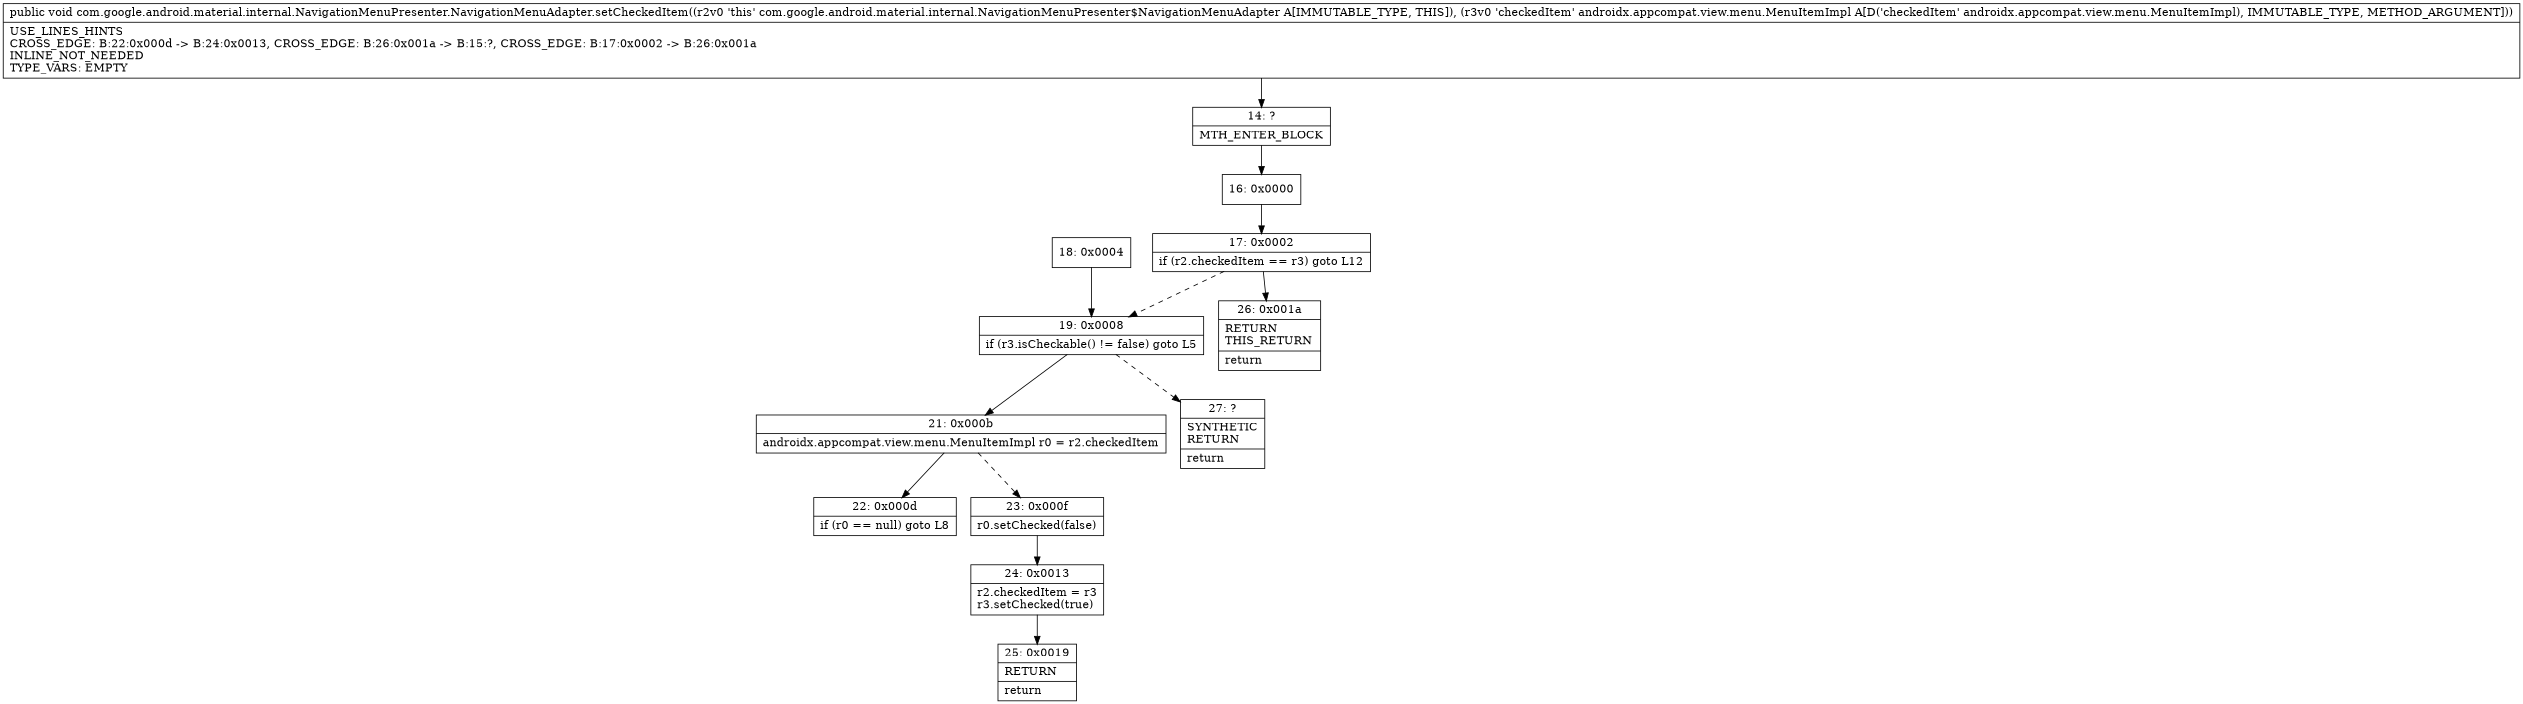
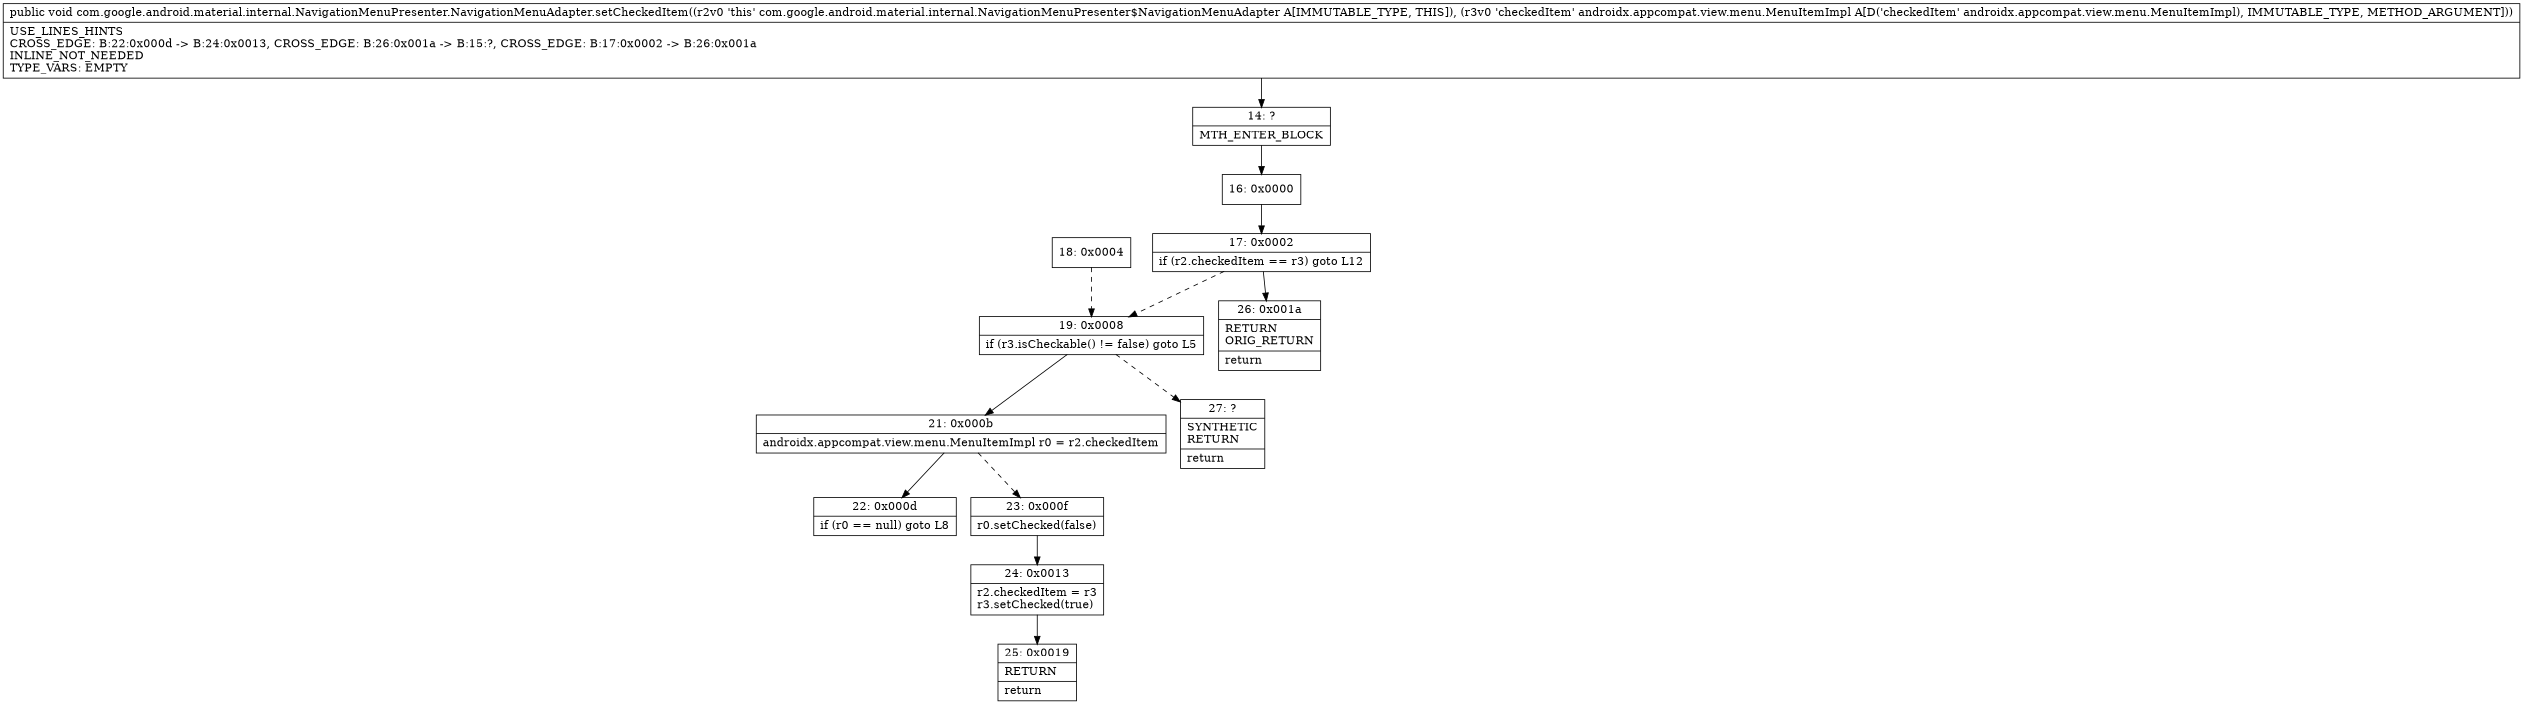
(1092, 288) -> (1092, 288)
(1269, 341) -> (1270, 341)
